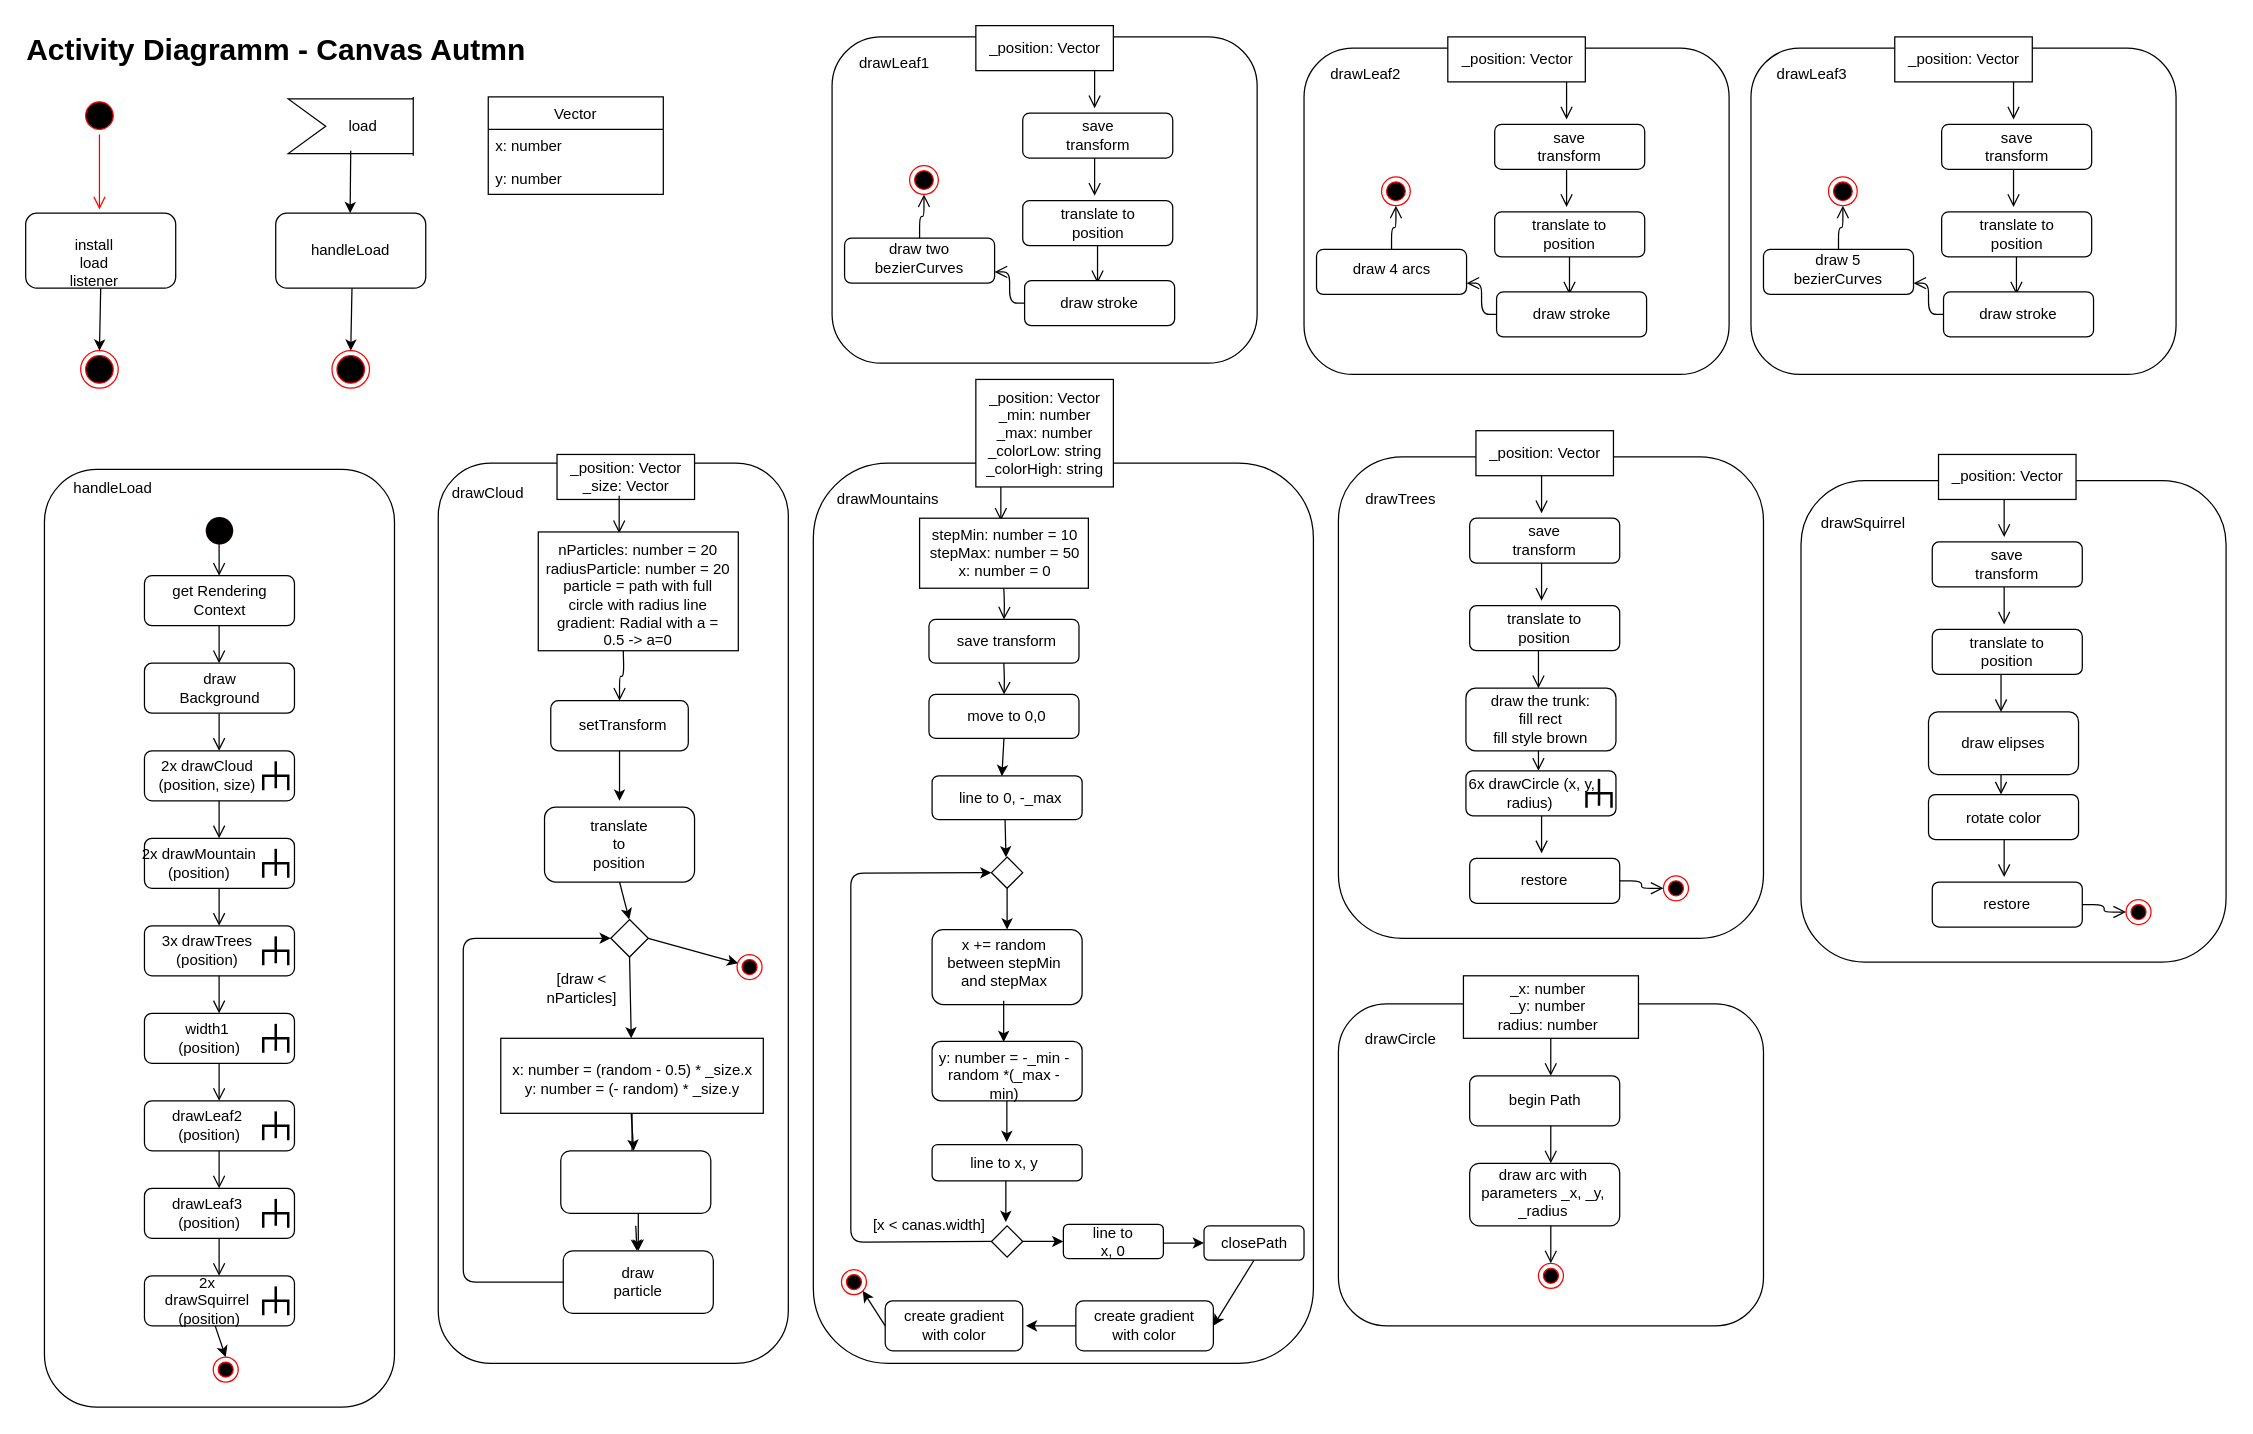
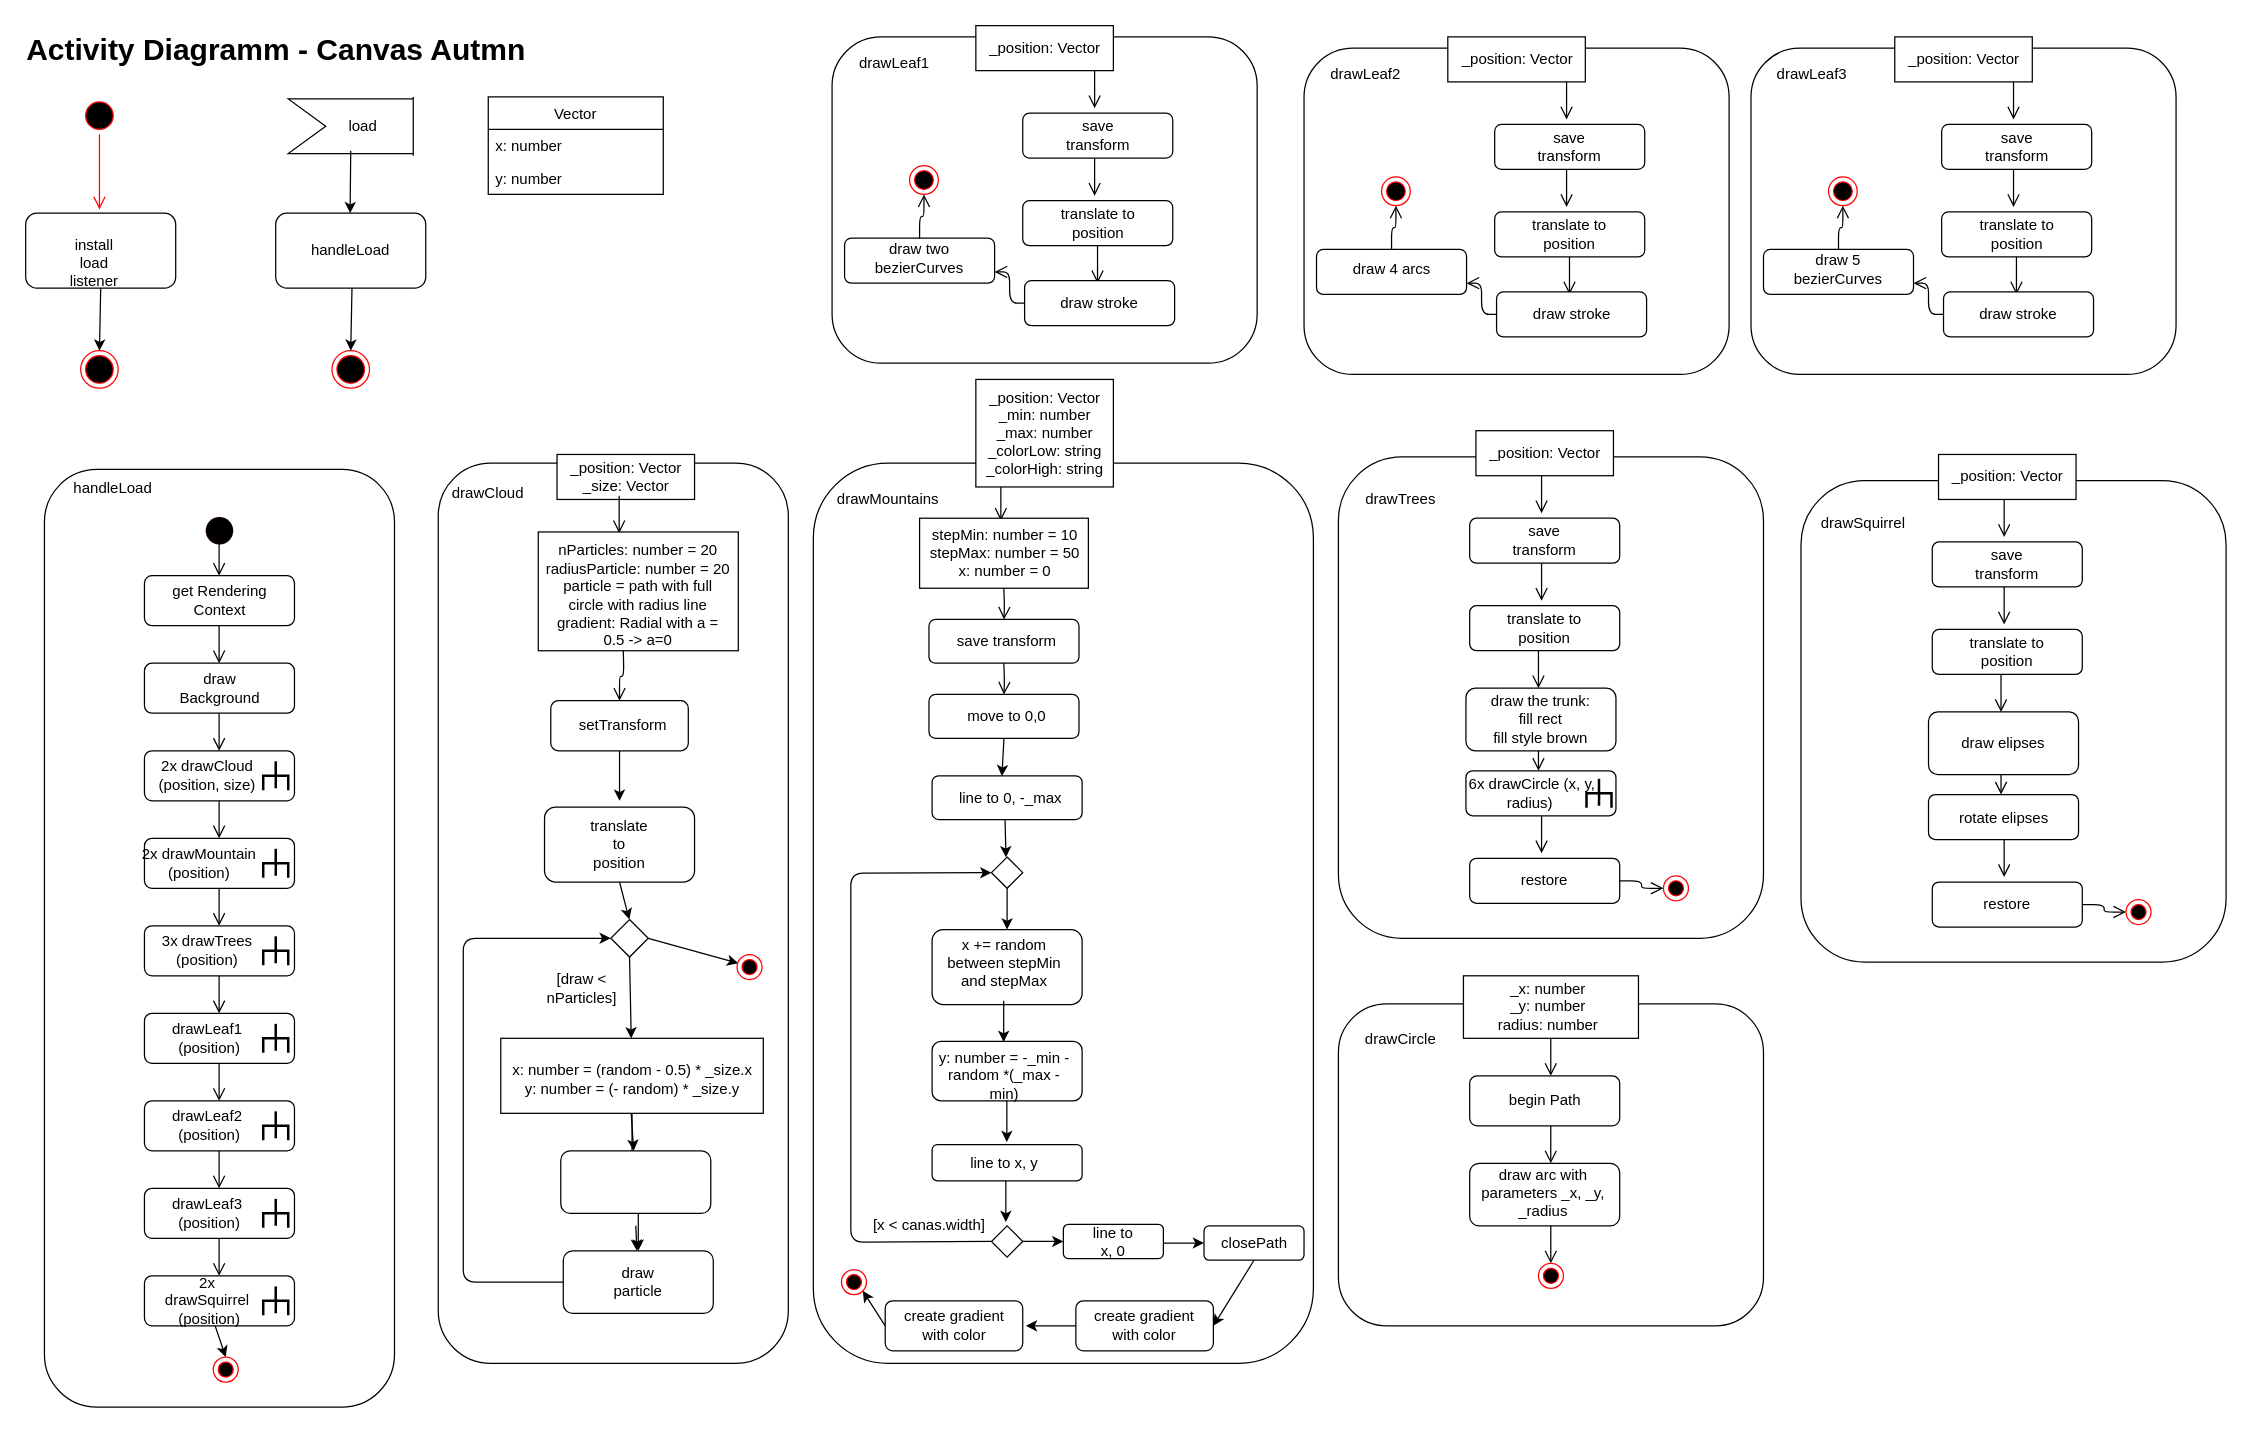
(2004, 818) -> (2004, 818)
(208, 1038) -> (208, 1038)
